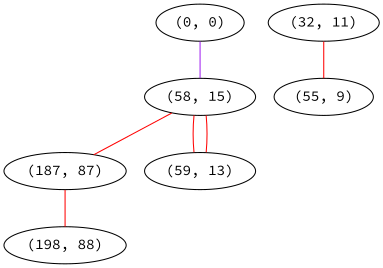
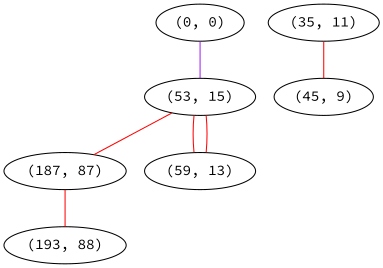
(324, 23) -> (324, 23)
(200, 97) -> (200, 97)
(324, 97) -> (324, 97)
(65, 245) -> (65, 245)
